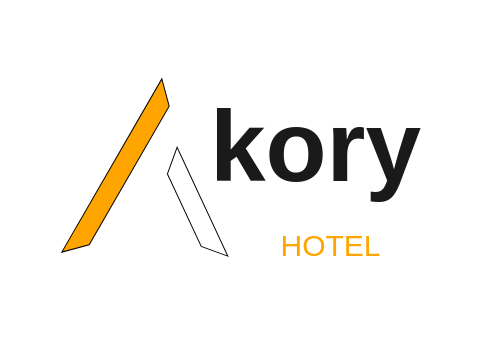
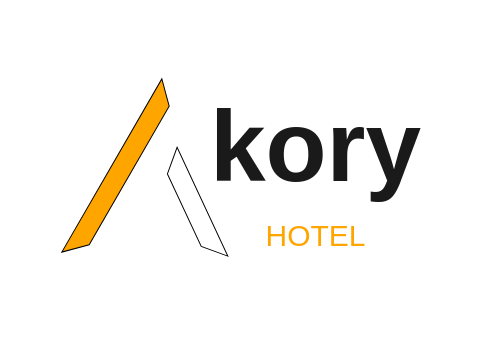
(331, 246) -> (316, 236)
